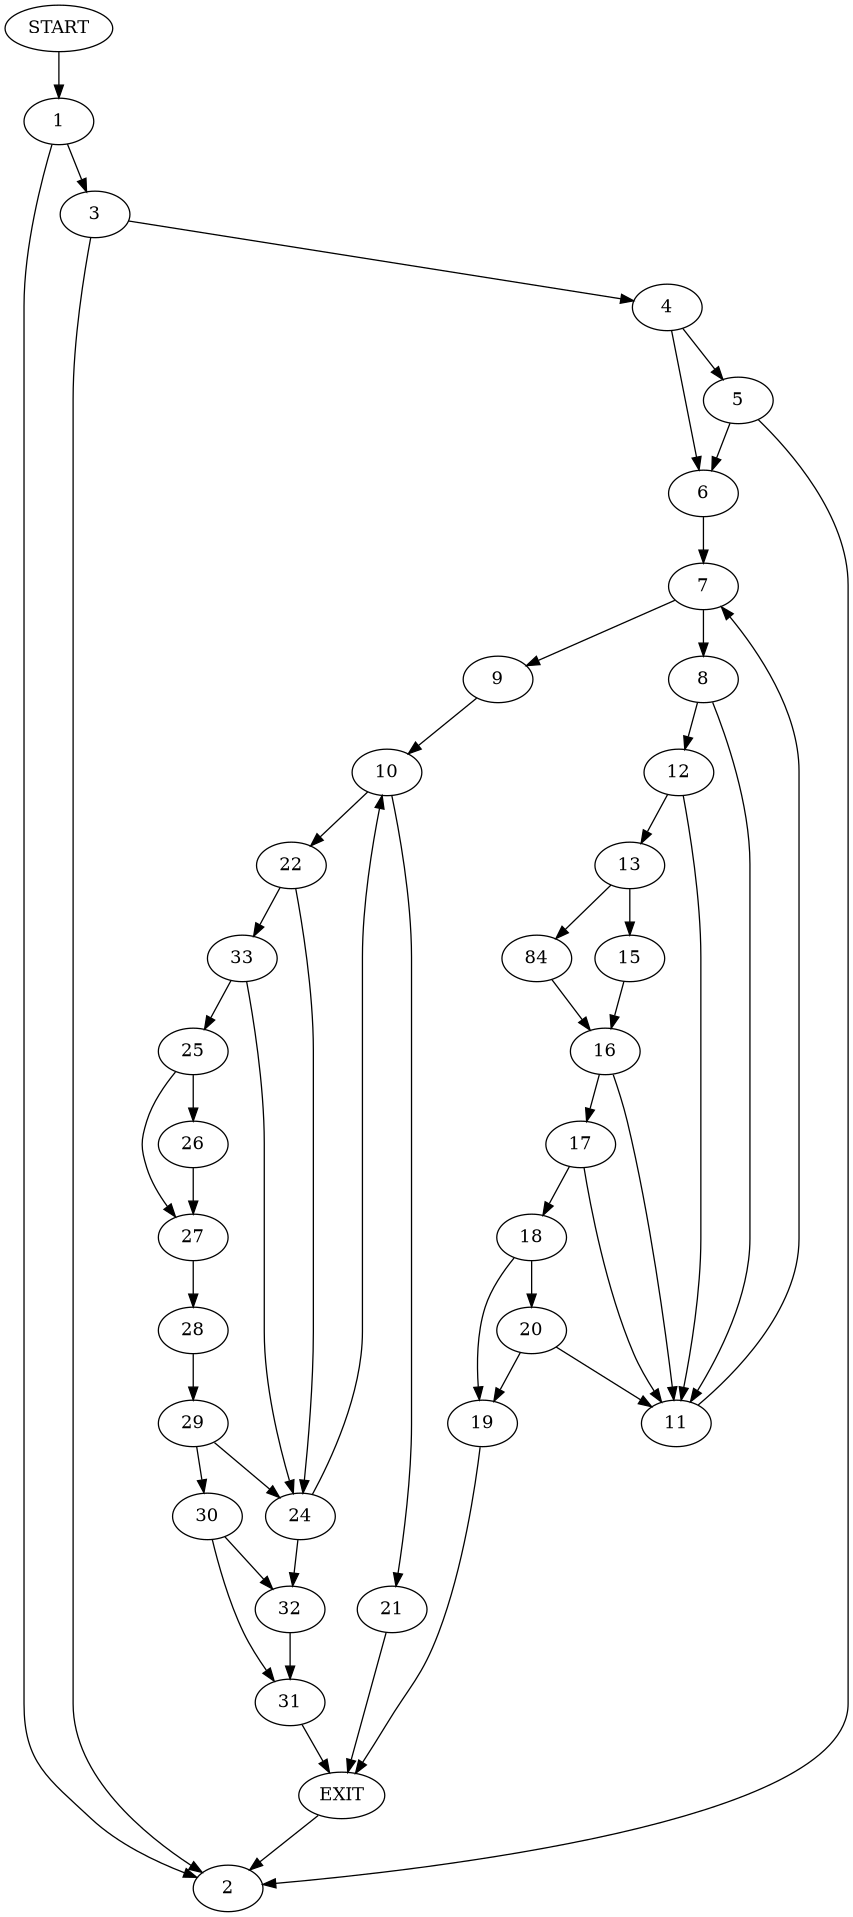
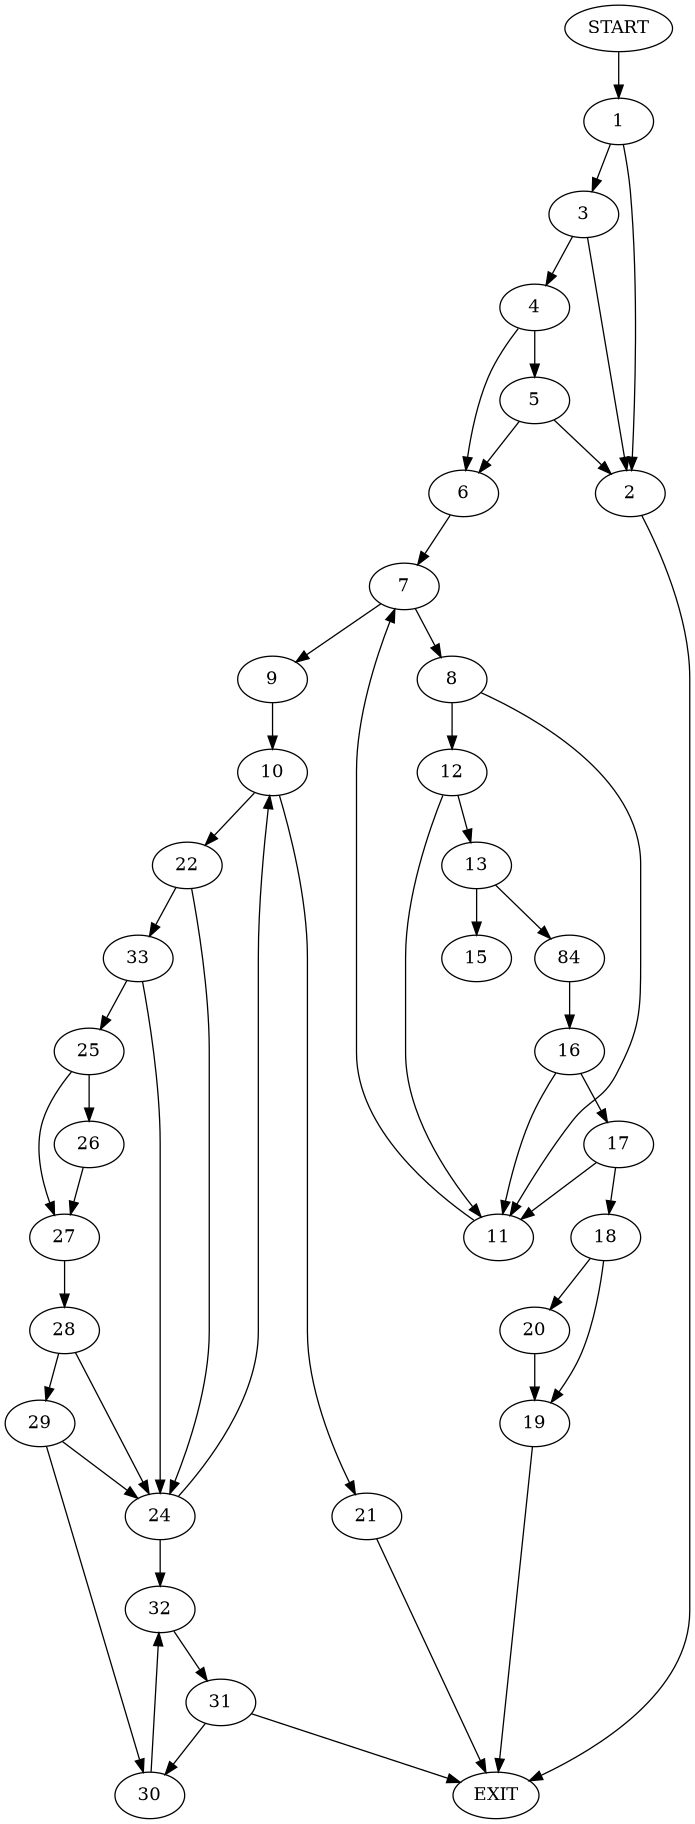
(619, 999) -> none
(598, 1373) -> none
none -> (109, 1417)
(233, 1608) -> (189, 1744)
(289, 1839) -> (690, 1175)
